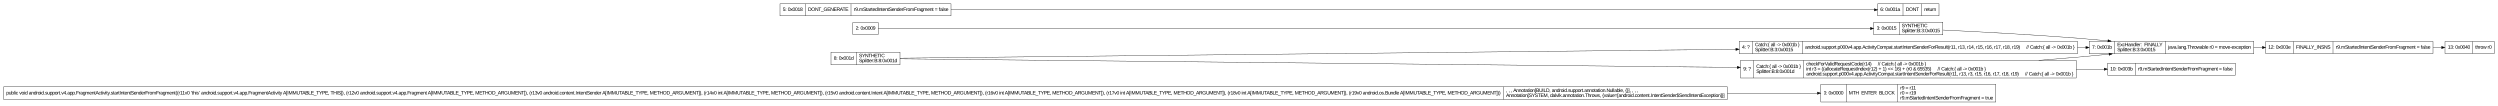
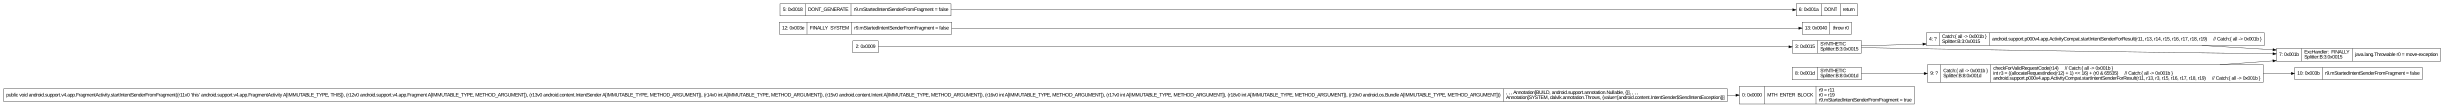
(2313, 47) -> (829, 28)
(2258, 48) -> none
(1318, 54) -> (1892, 45)
